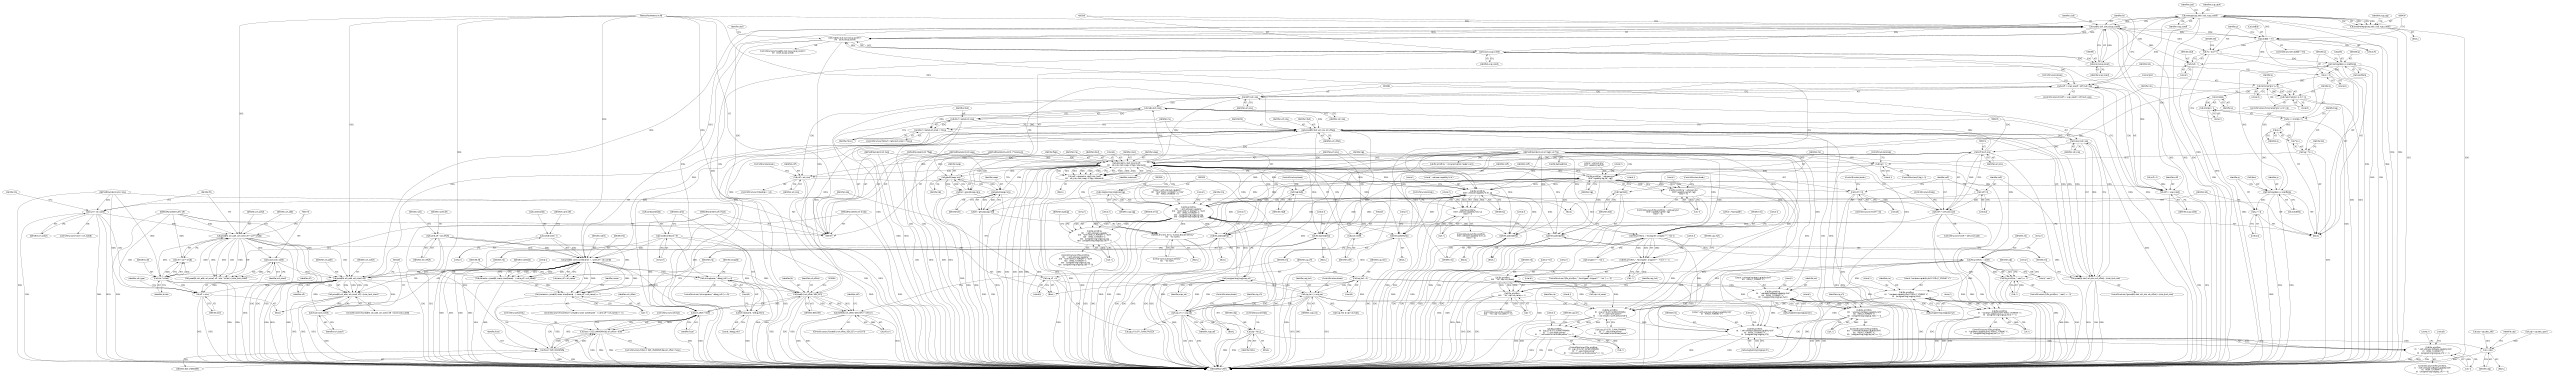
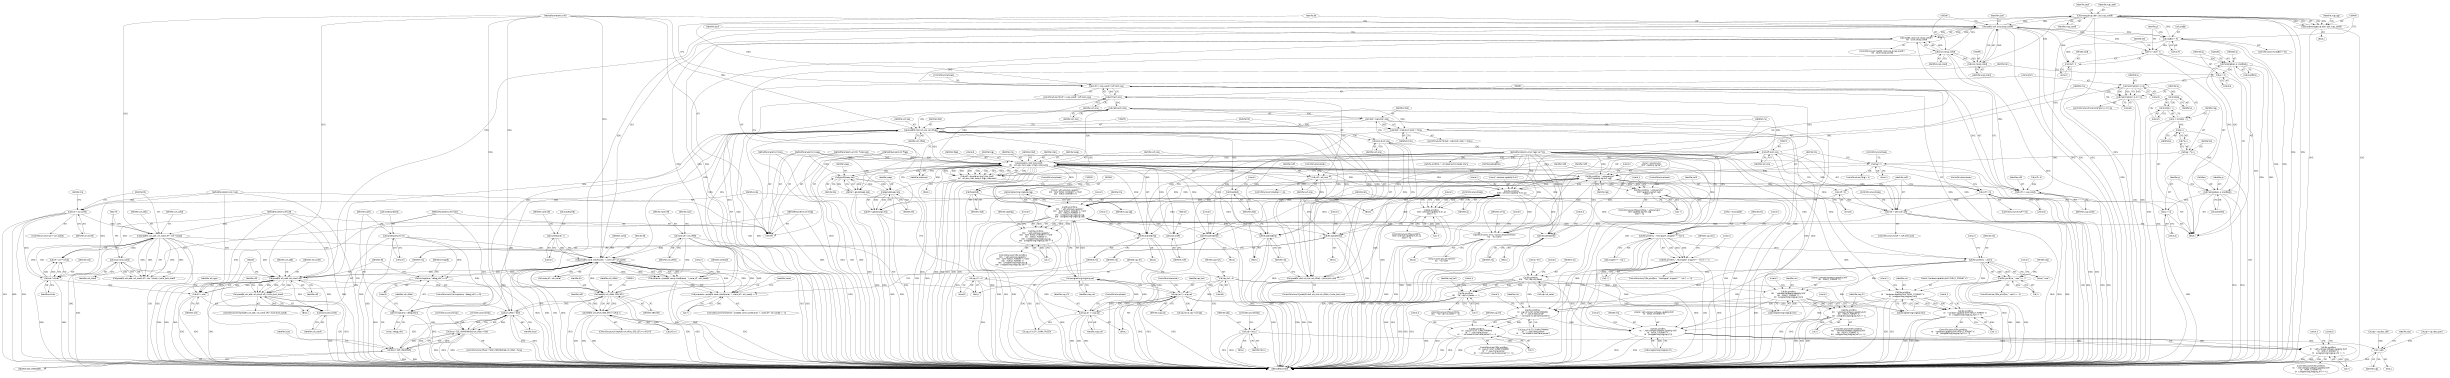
(1058, 113) -> (1130, 127)
